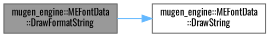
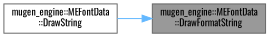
(130, 19) -> (130, 19)
